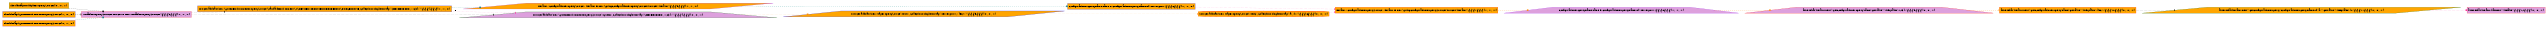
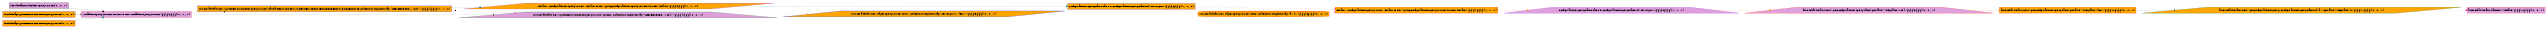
(39, 6) -> (39, 6)
